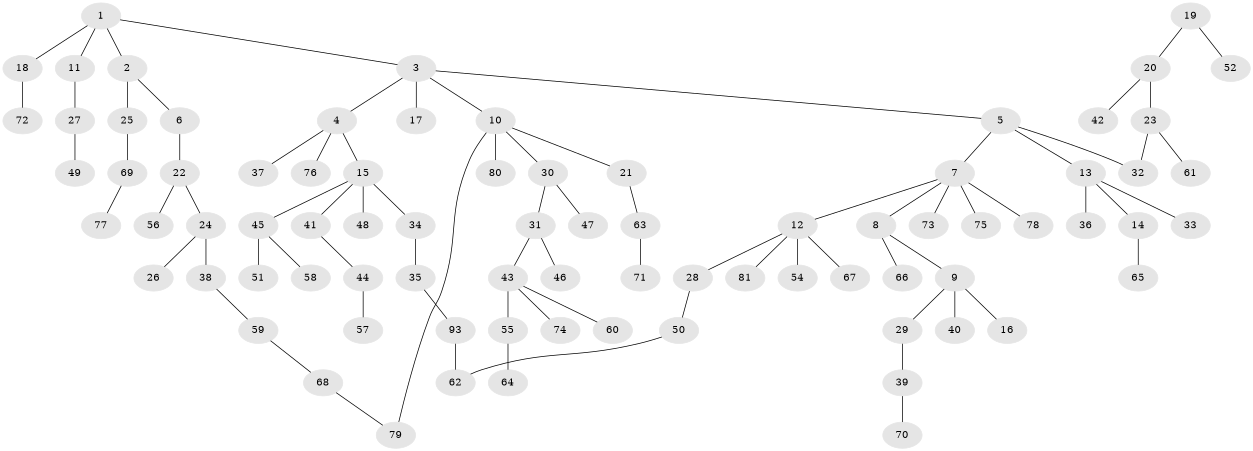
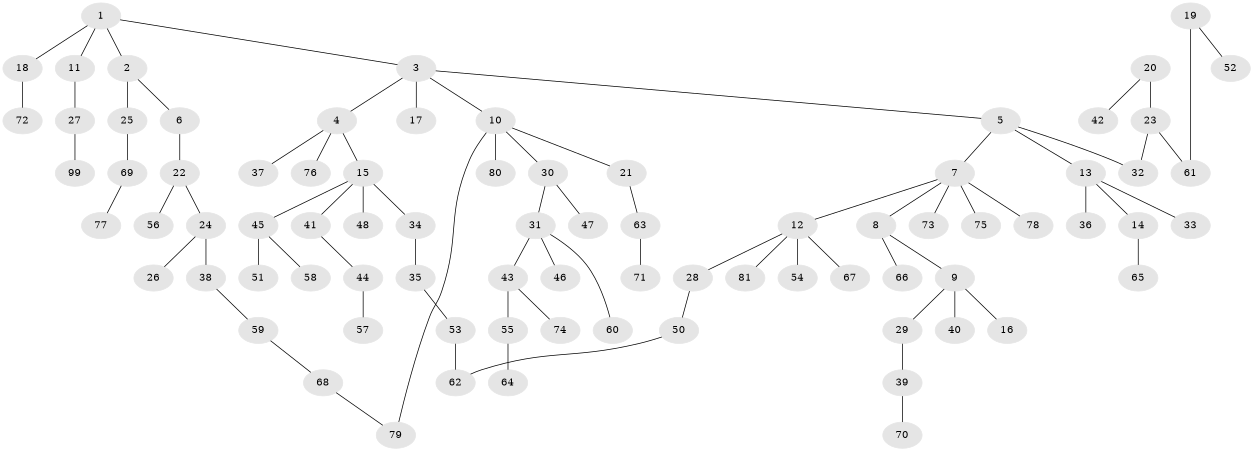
(1171, 42) -> (1191, 95)
(75, 173) -> (75, 173)
(560, 304) -> (589, 269)
(456, 330) -> (456, 330)
